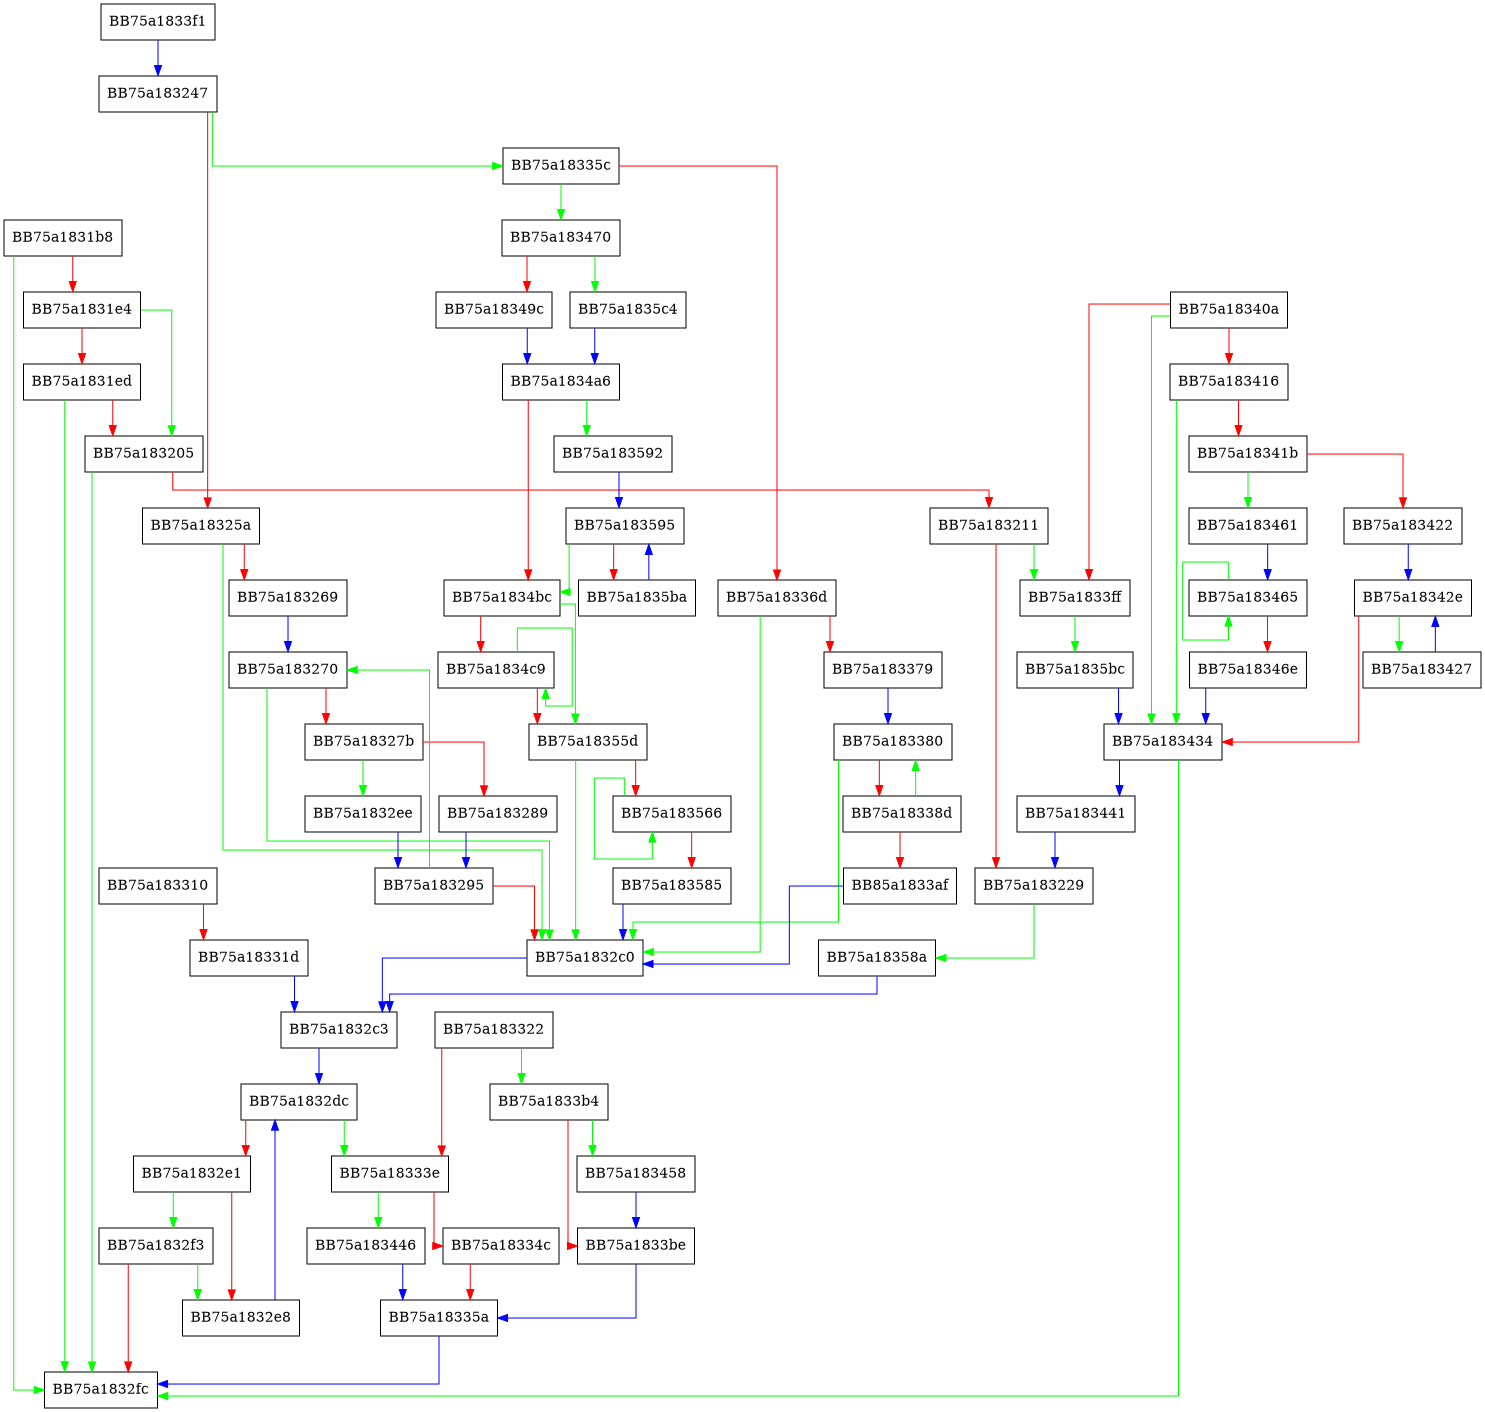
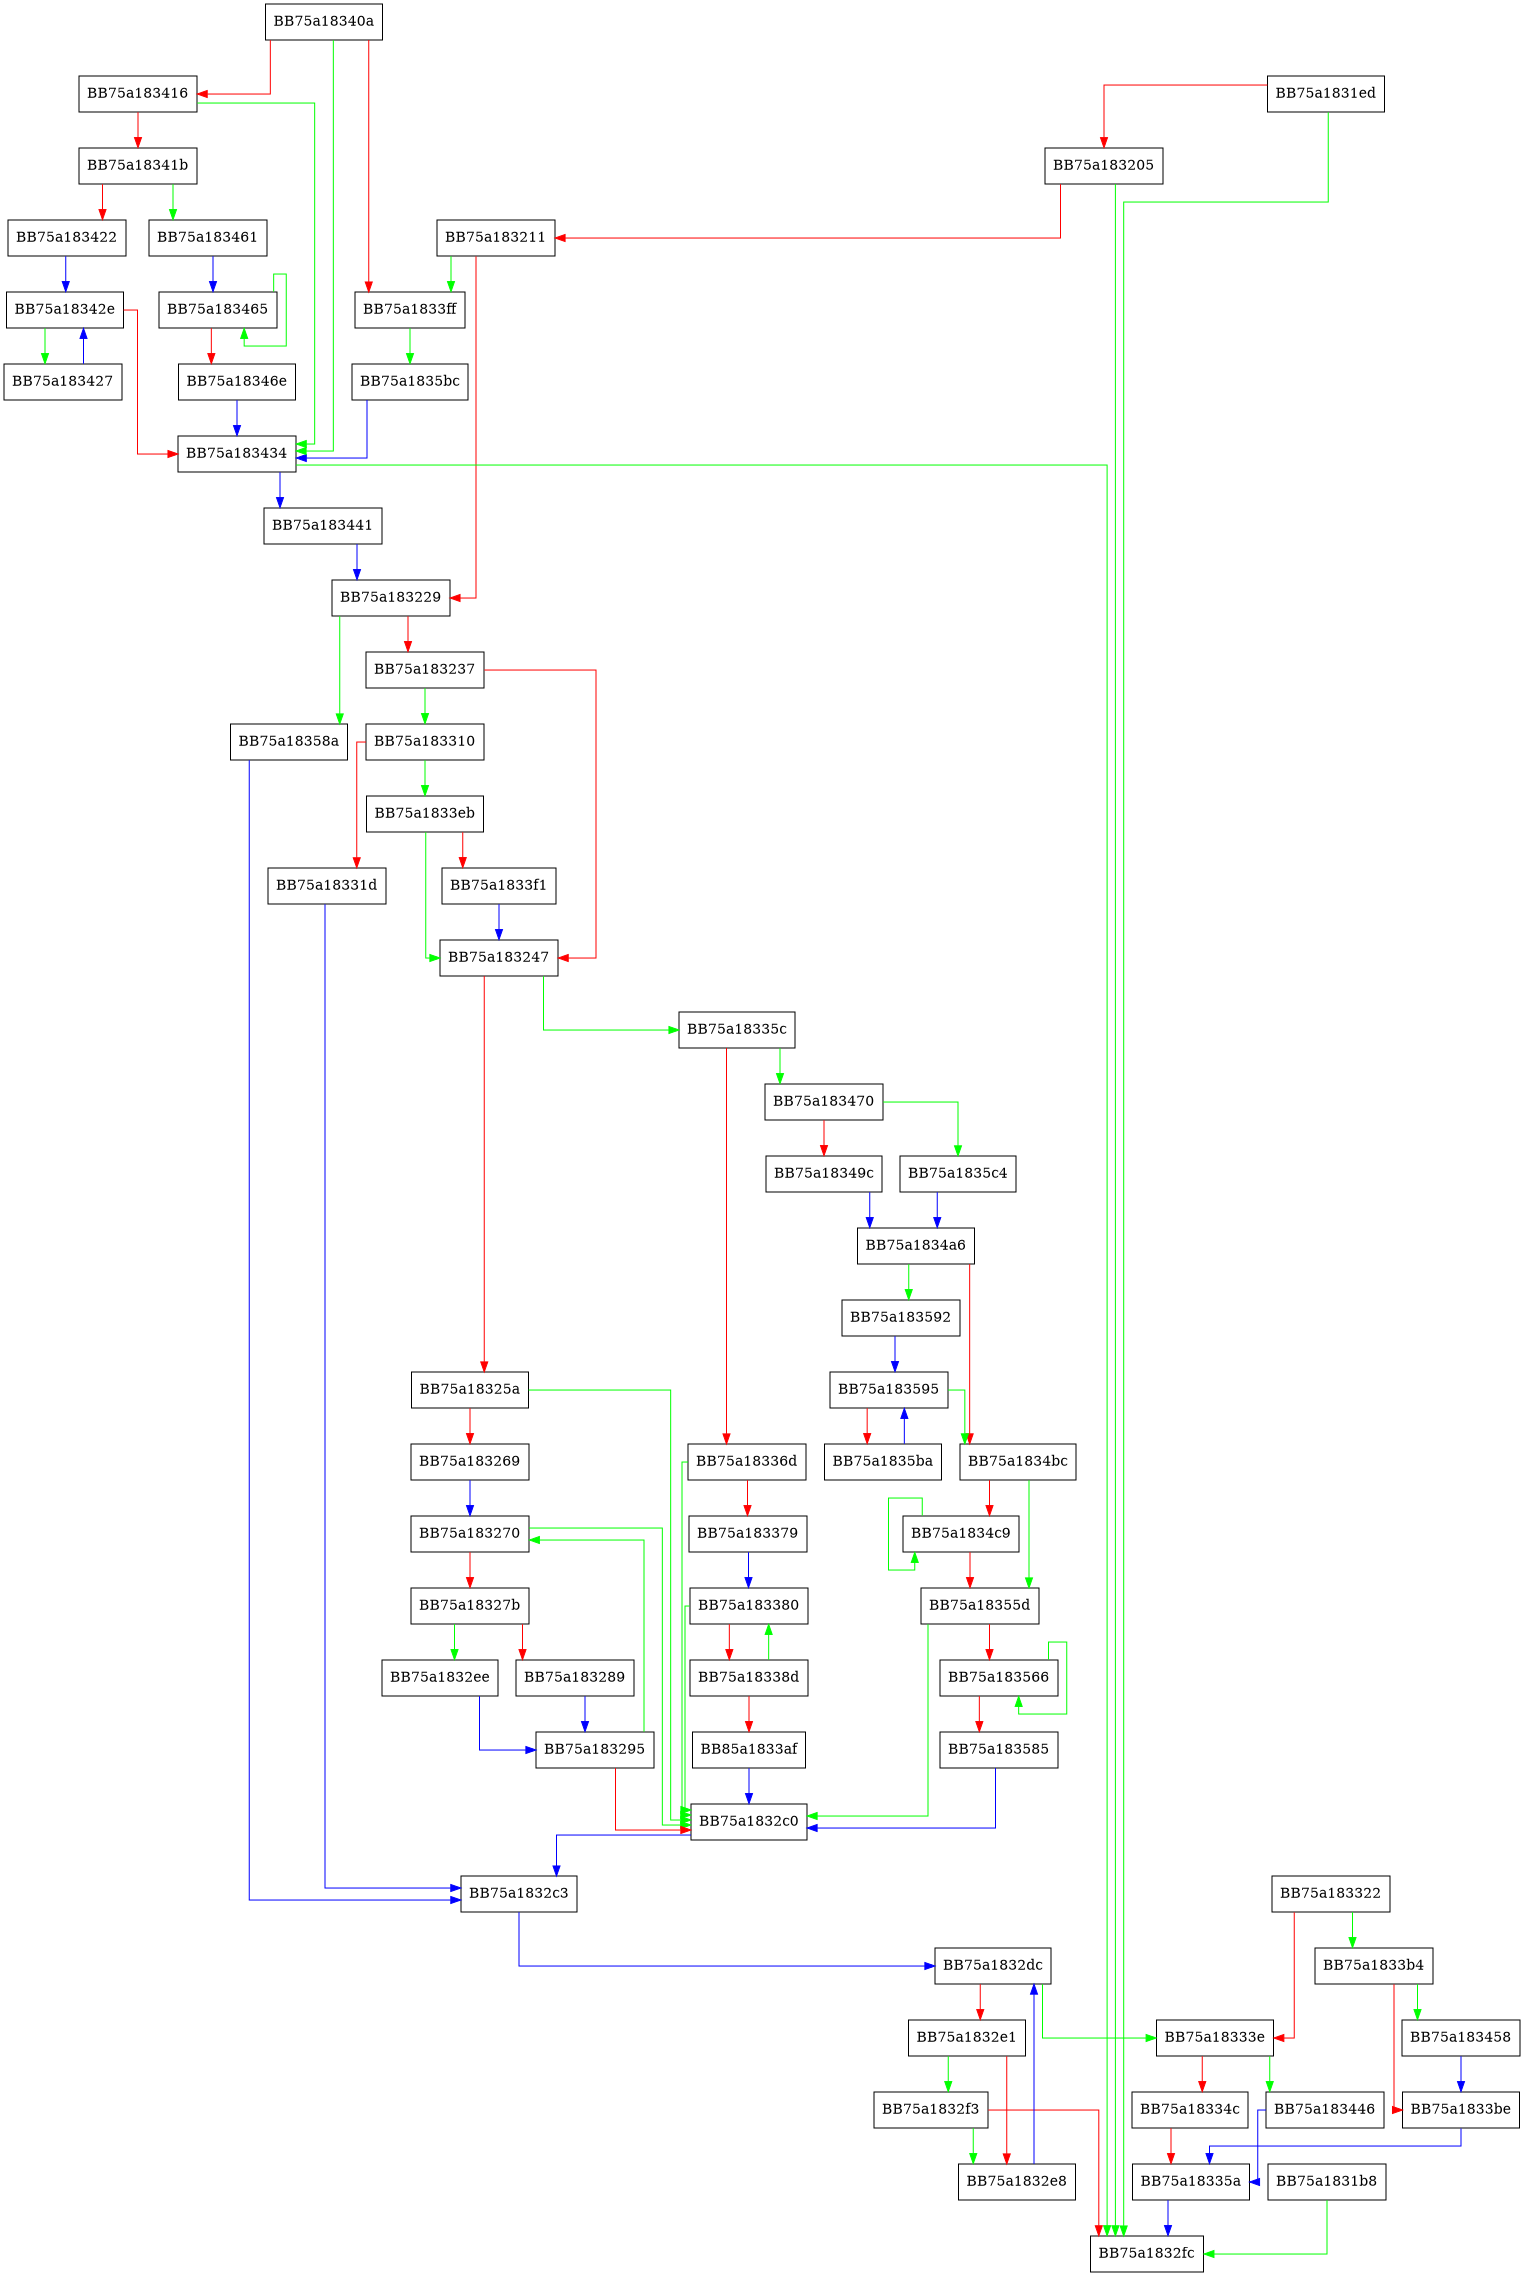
(82, 310) -> none
none -> (425, 670)
none -> (425, 814)
